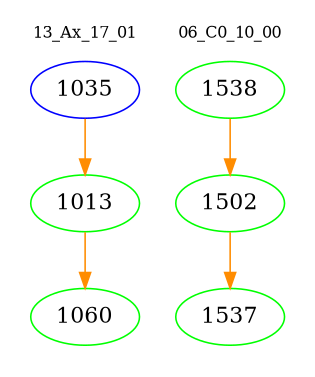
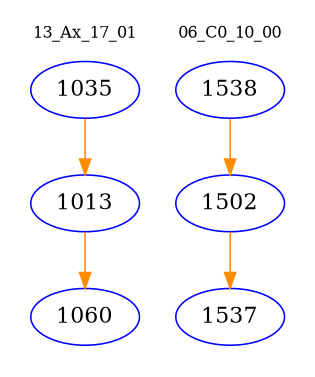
(230, 90) -> (230, 90)
(85, 203) -> (85, 203)
(230, 203) -> (230, 203)
(85, 317) -> (85, 317)
(230, 317) -> (230, 317)
